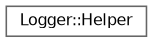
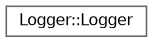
(76, 21) -> (76, 21)
